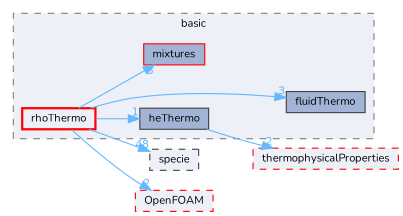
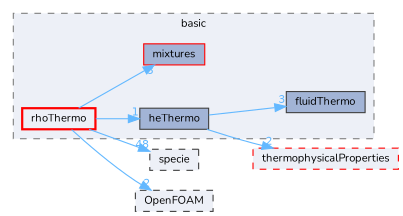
(182, 94) -> (242, 111)
(174, 201) -> (174, 201)
